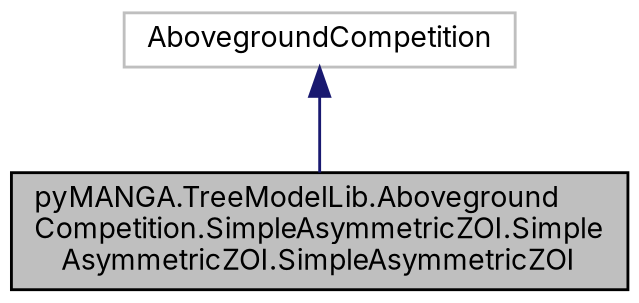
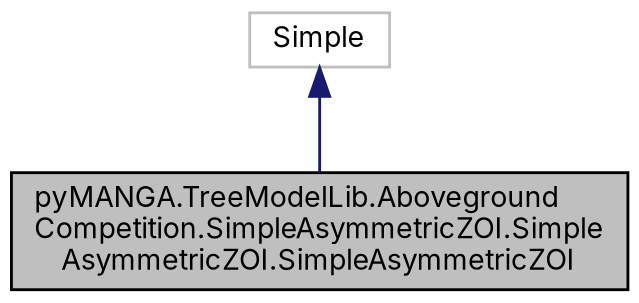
(320, 40) -> (320, 40)
